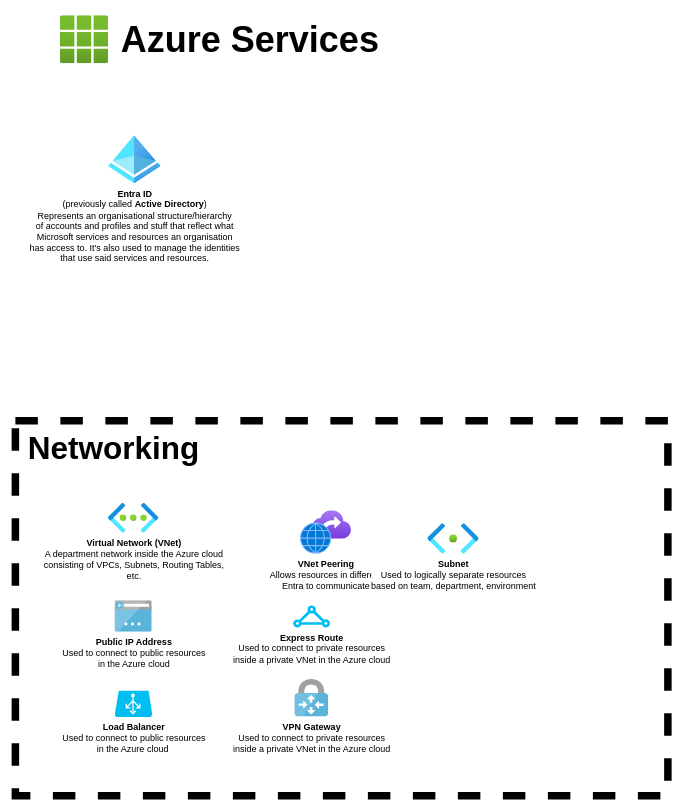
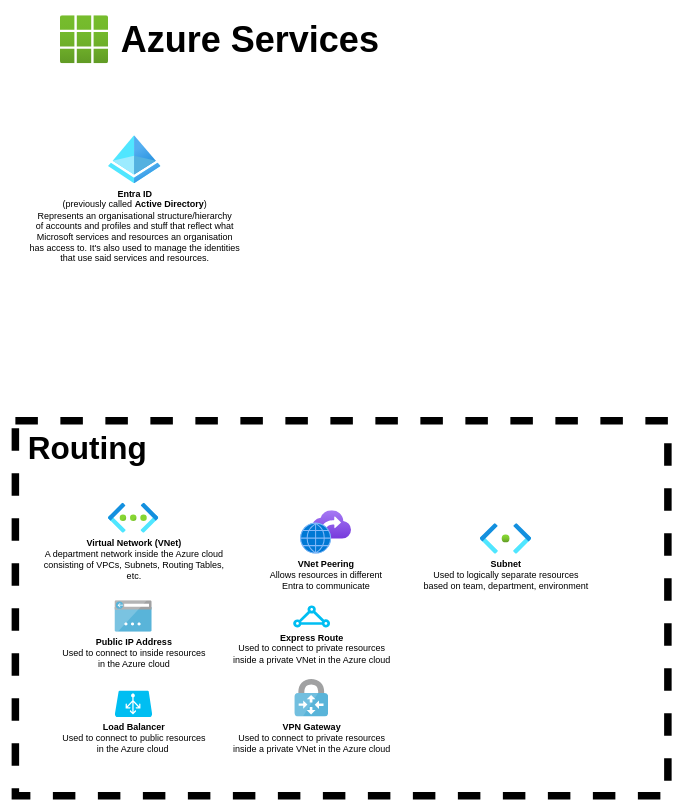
(112, 448) -> (86, 448)
(453, 539) -> (506, 539)
(134, 653) -> (134, 653)
